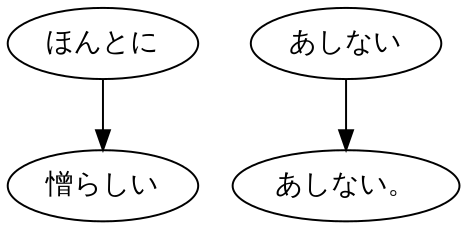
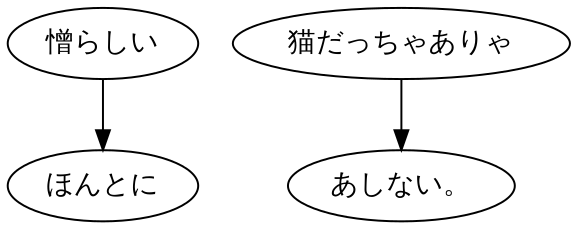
(346, 43) -> (401, 43)
(103, 105) -> (103, 105)
